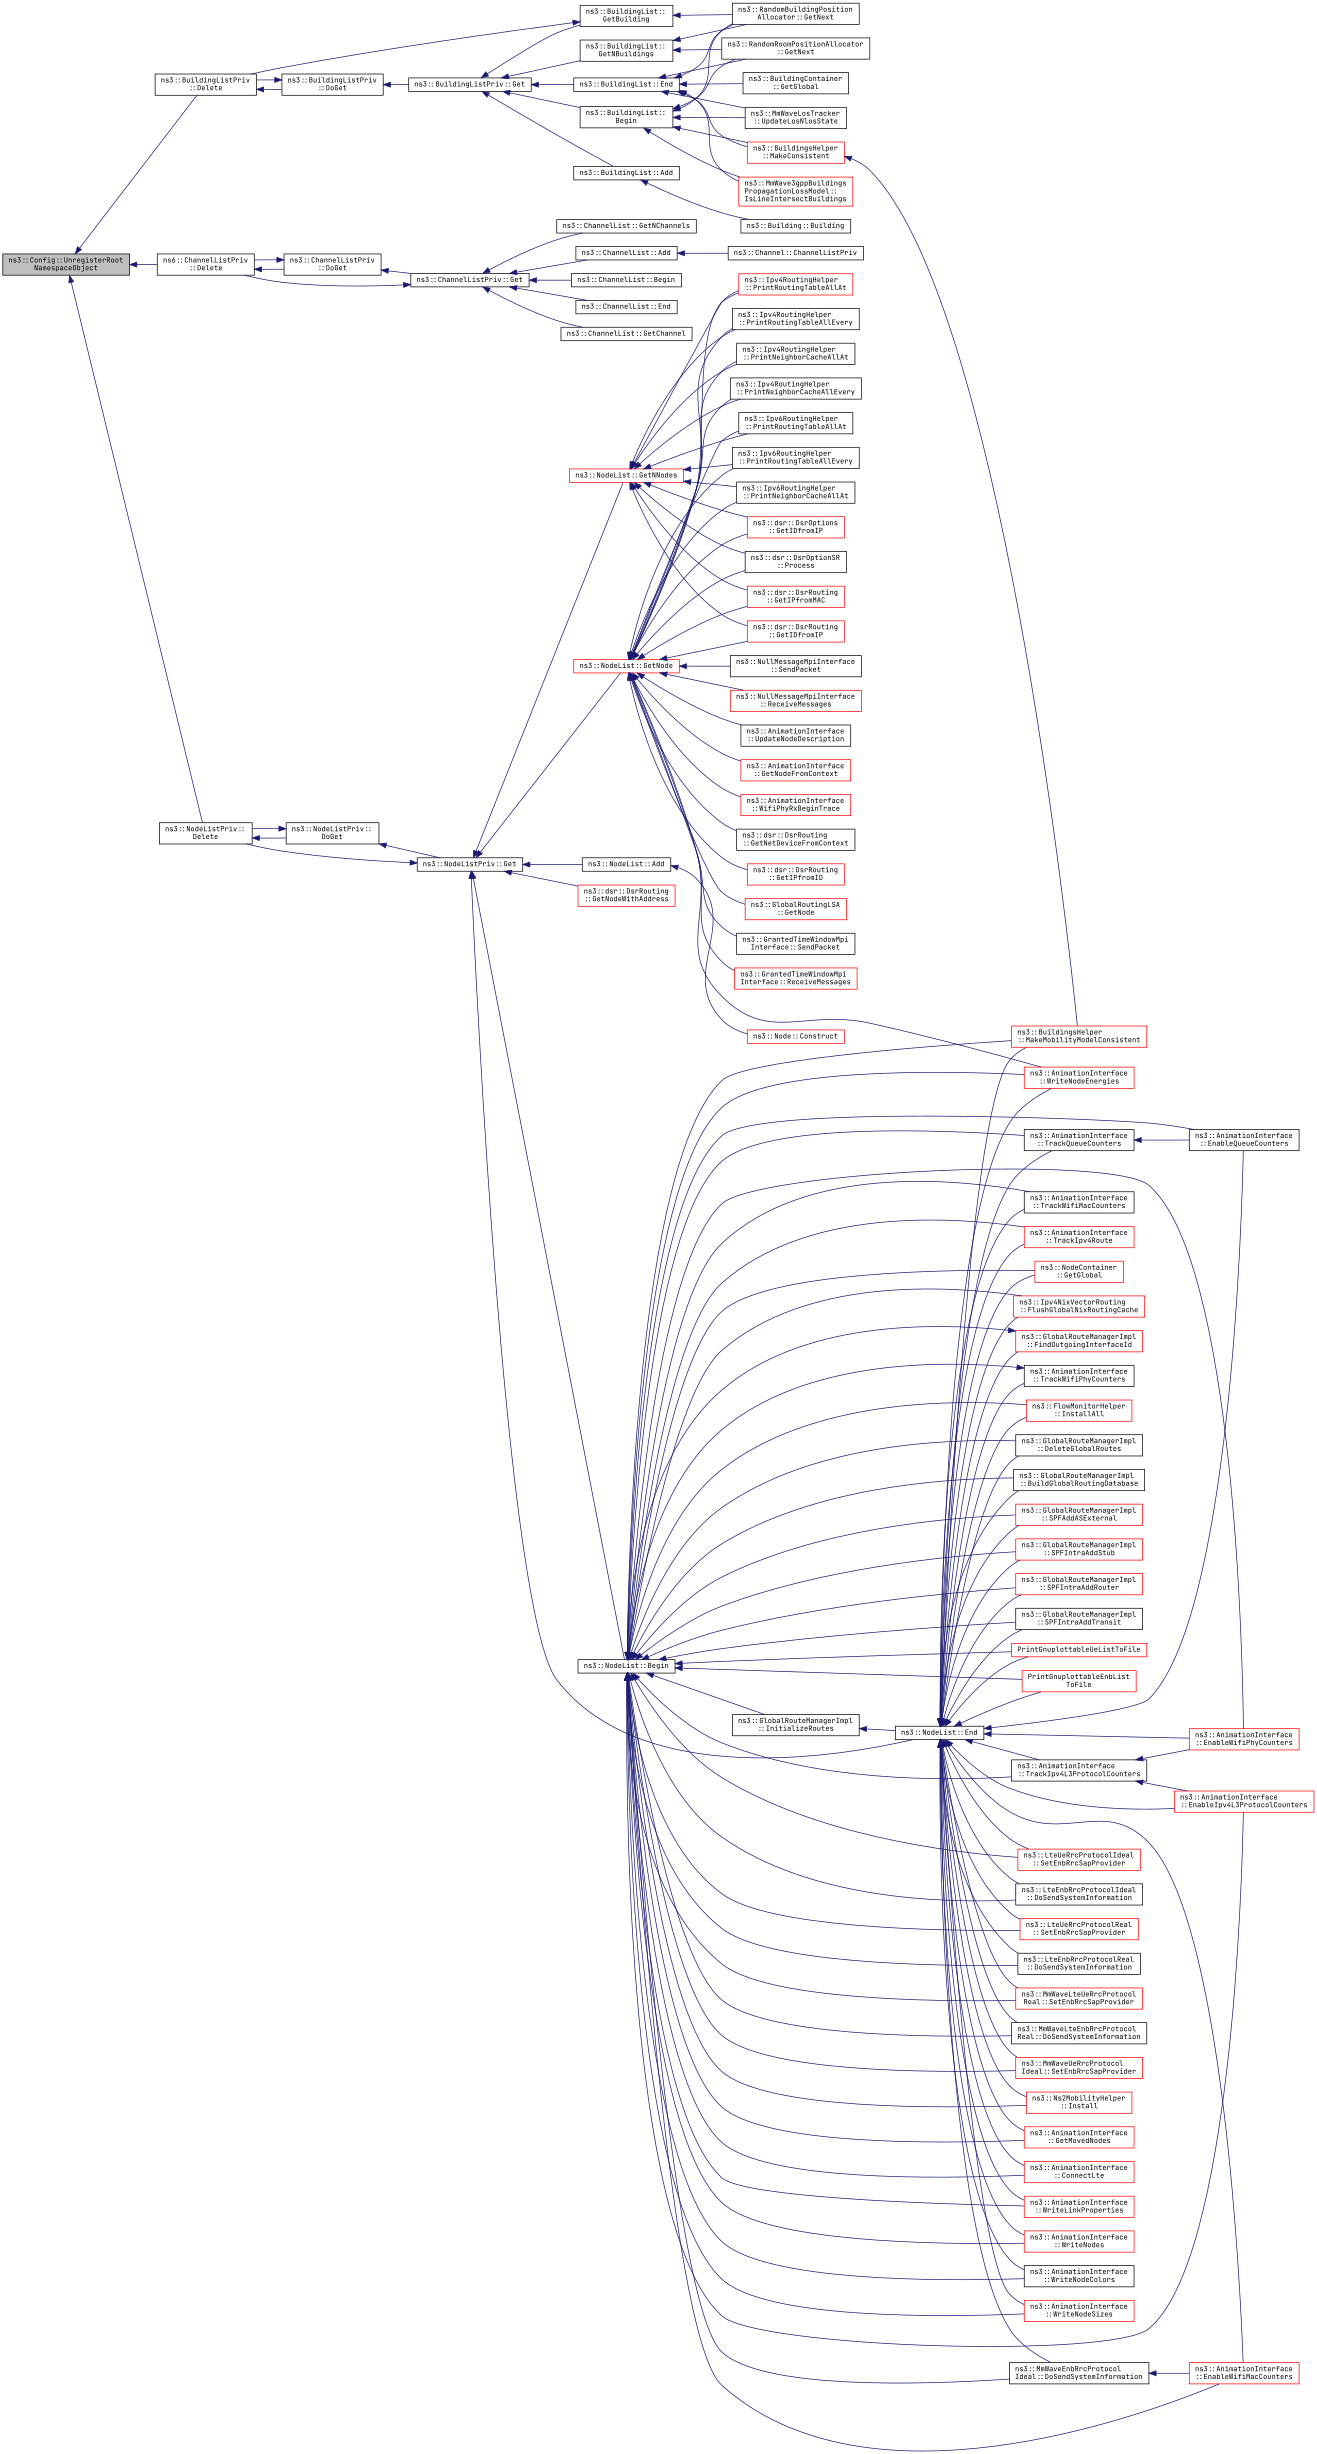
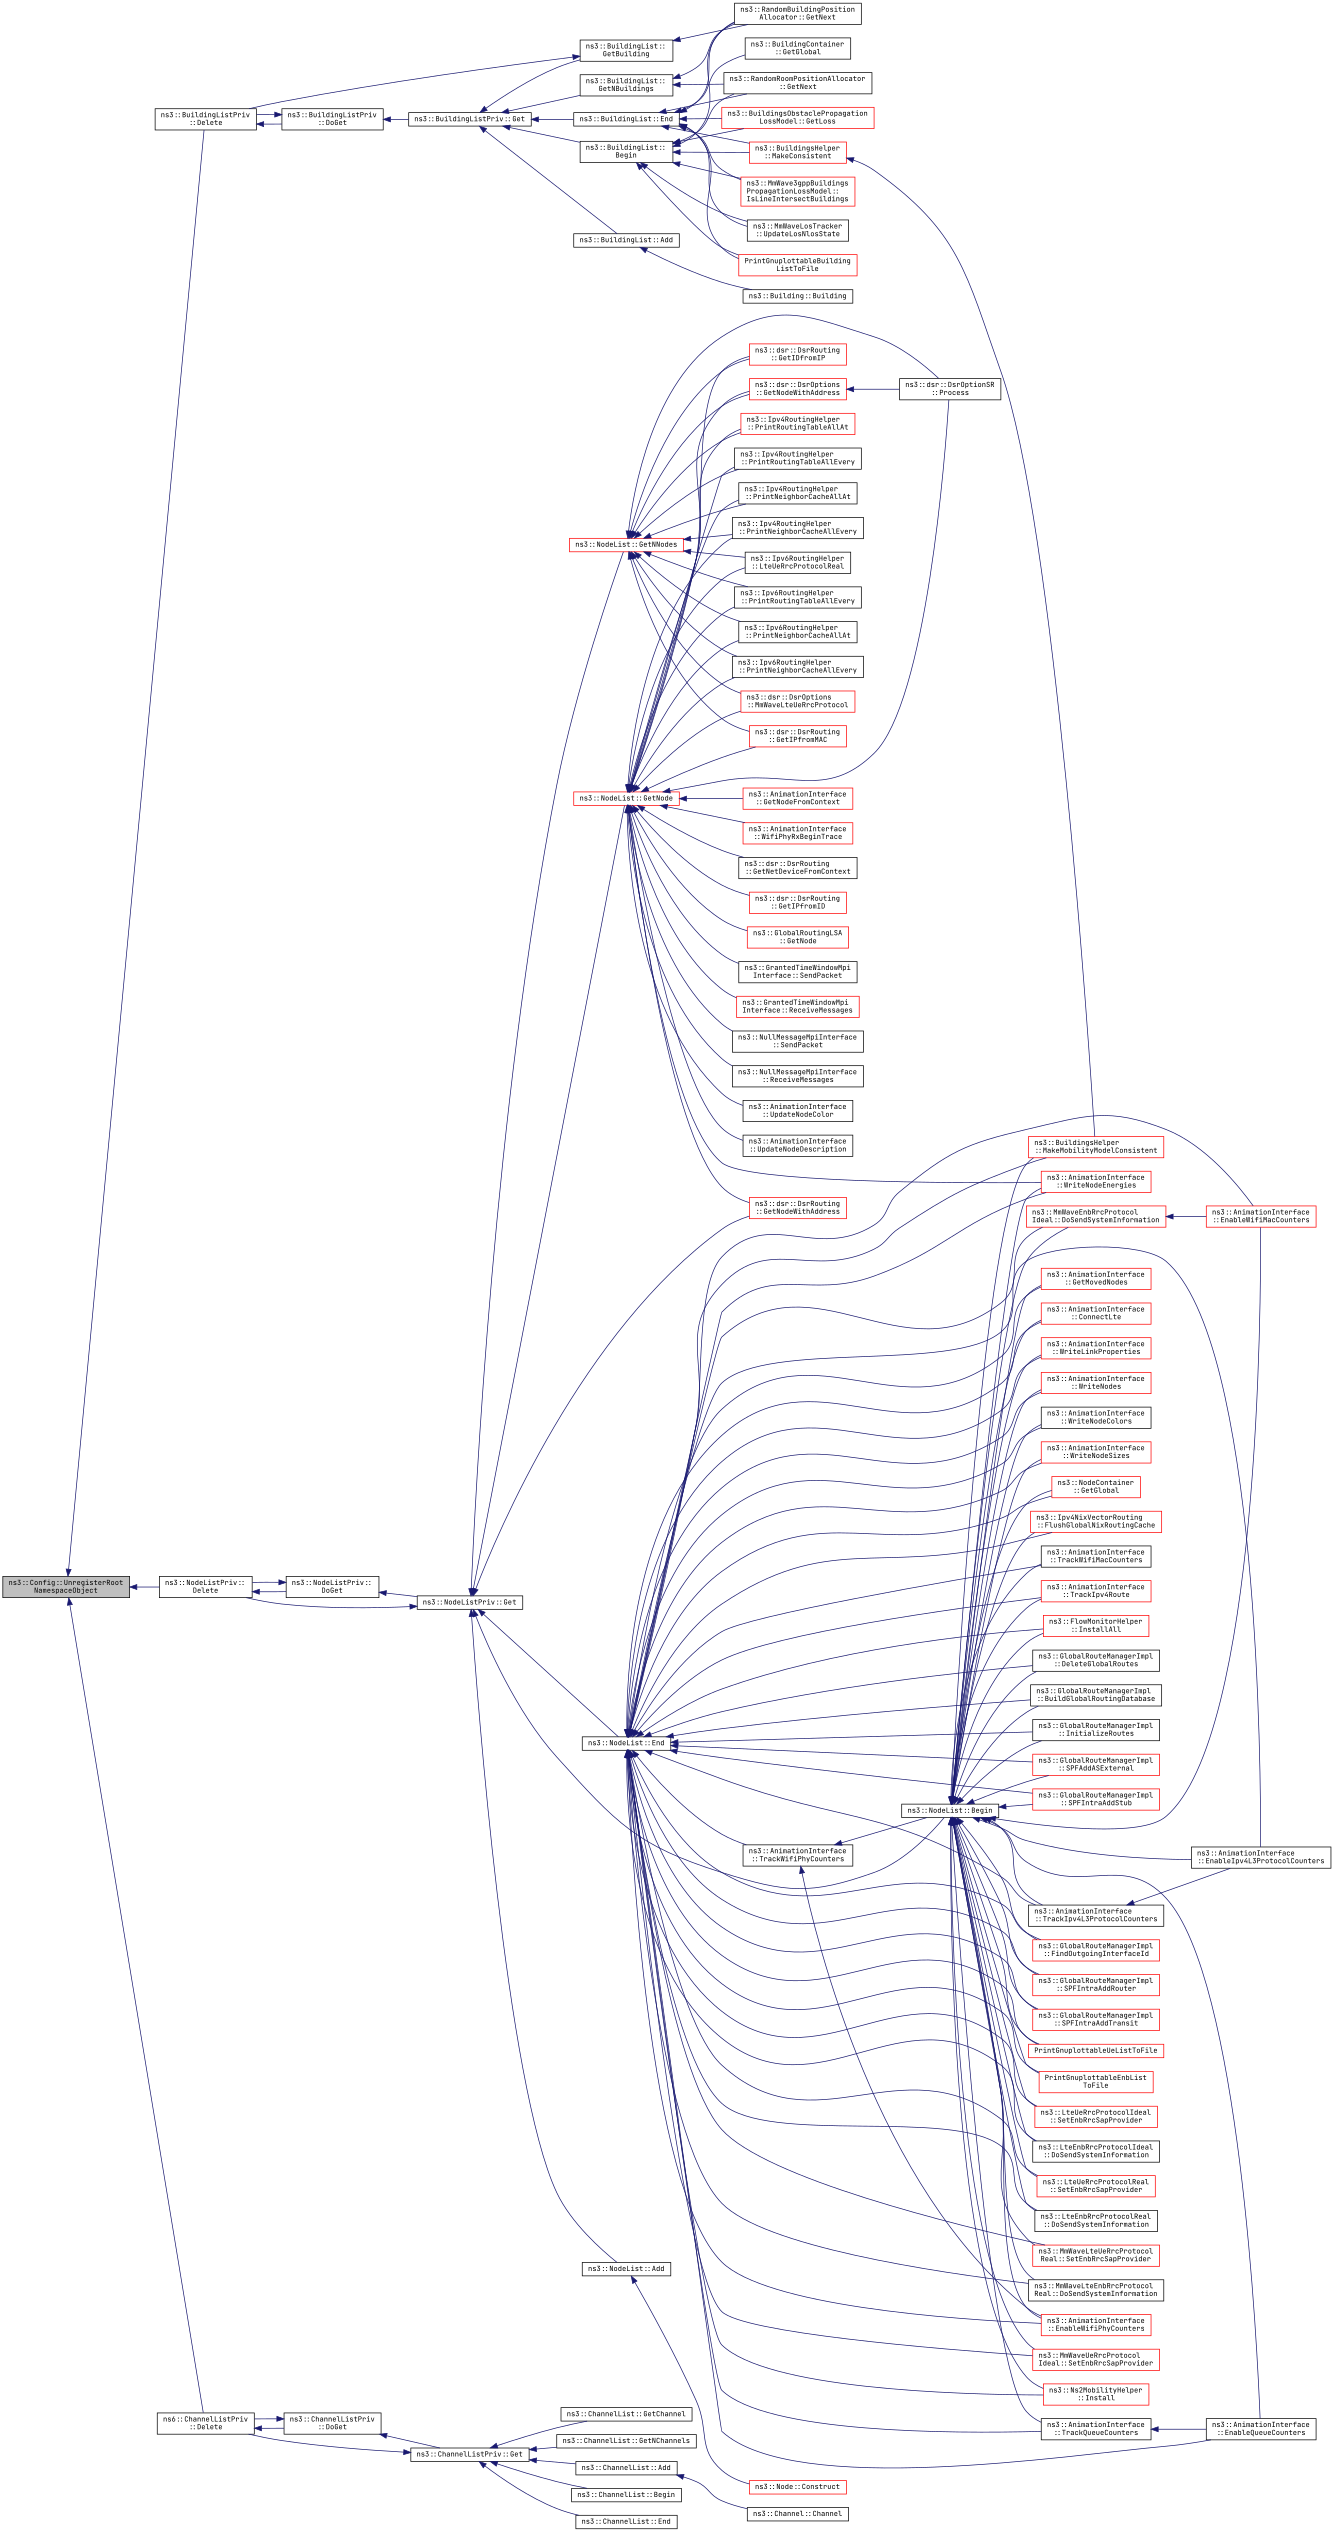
none -> (798, 118)
(796, 253) -> (798, 2514)
none -> (798, 265)
none -> (798, 389)
(796, 423) -> (798, 563)
(796, 527) -> (798, 702)
none -> (798, 667)
(796, 701) -> (798, 1076)
none -> (798, 1111)
none -> (685, 1112)
(725, 1388) -> (1006, 1887)
(1079, 1619) -> (1096, 2020)
(881, 1730) -> (855, 1737)
(1166, 1754) -> (885, 2116)
(1244, 1802) -> (1261, 1858)
(1079, 2373) -> (1096, 1217)
